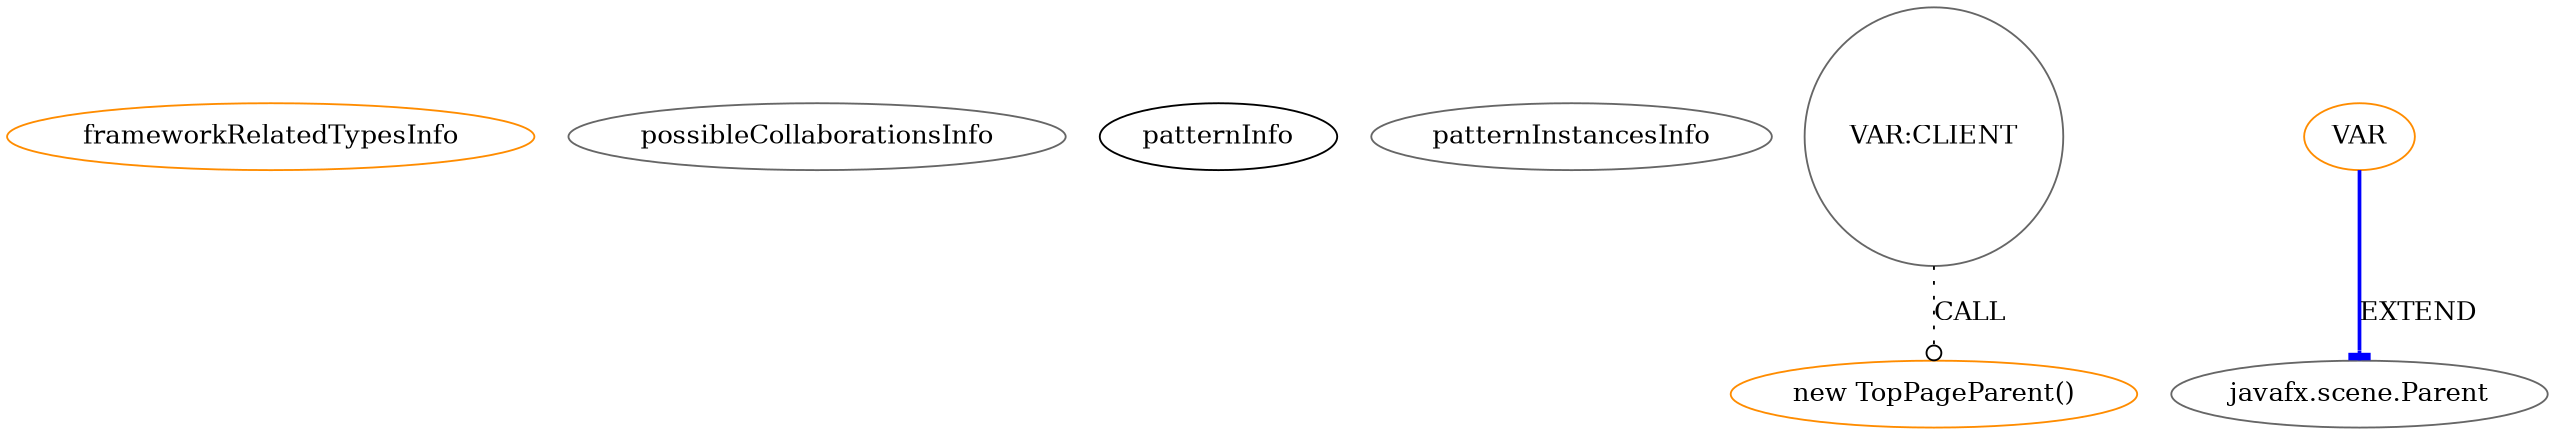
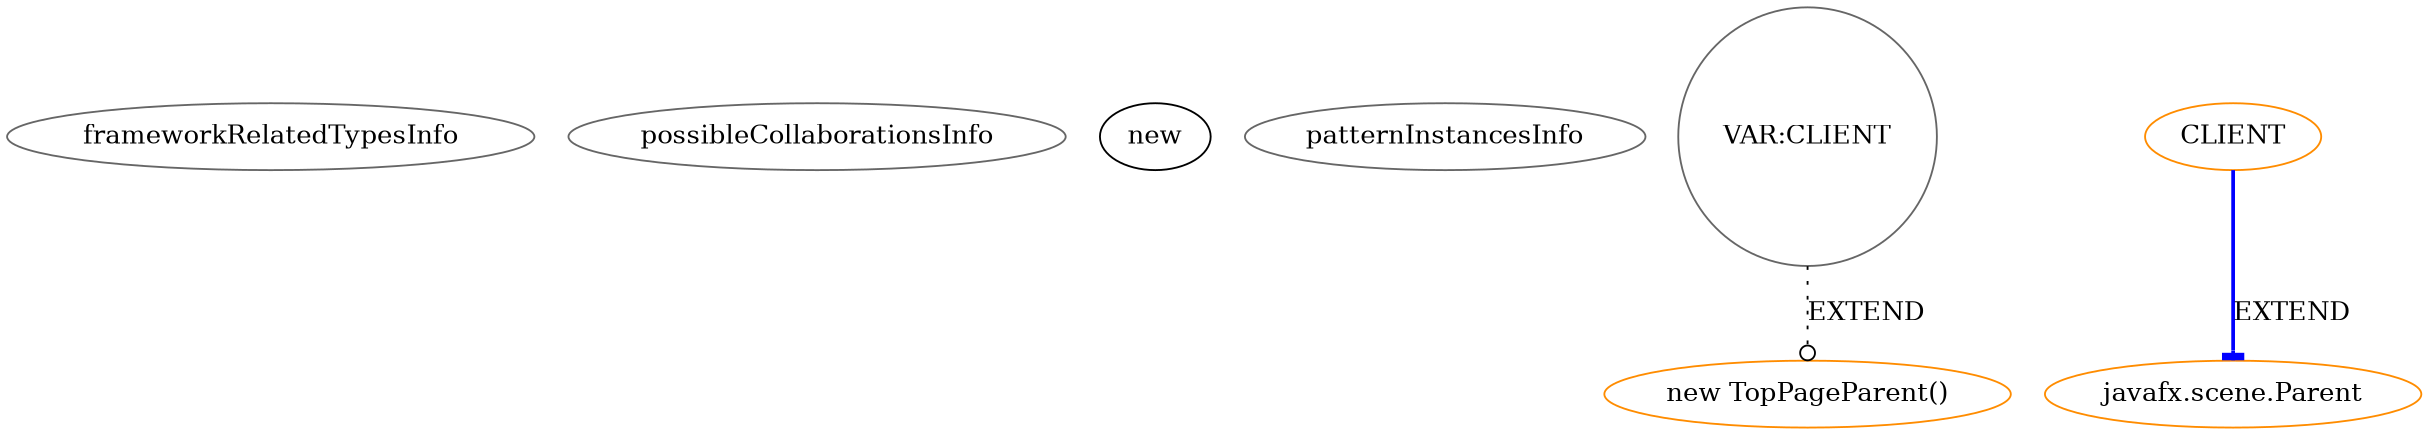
(271, 137) -> (271, 137)
(1218, 137) -> (1155, 137)
(2360, 137) -> (2233, 137)
(1970, 313) -> (1867, 313)
(2360, 394) -> (2233, 394)
